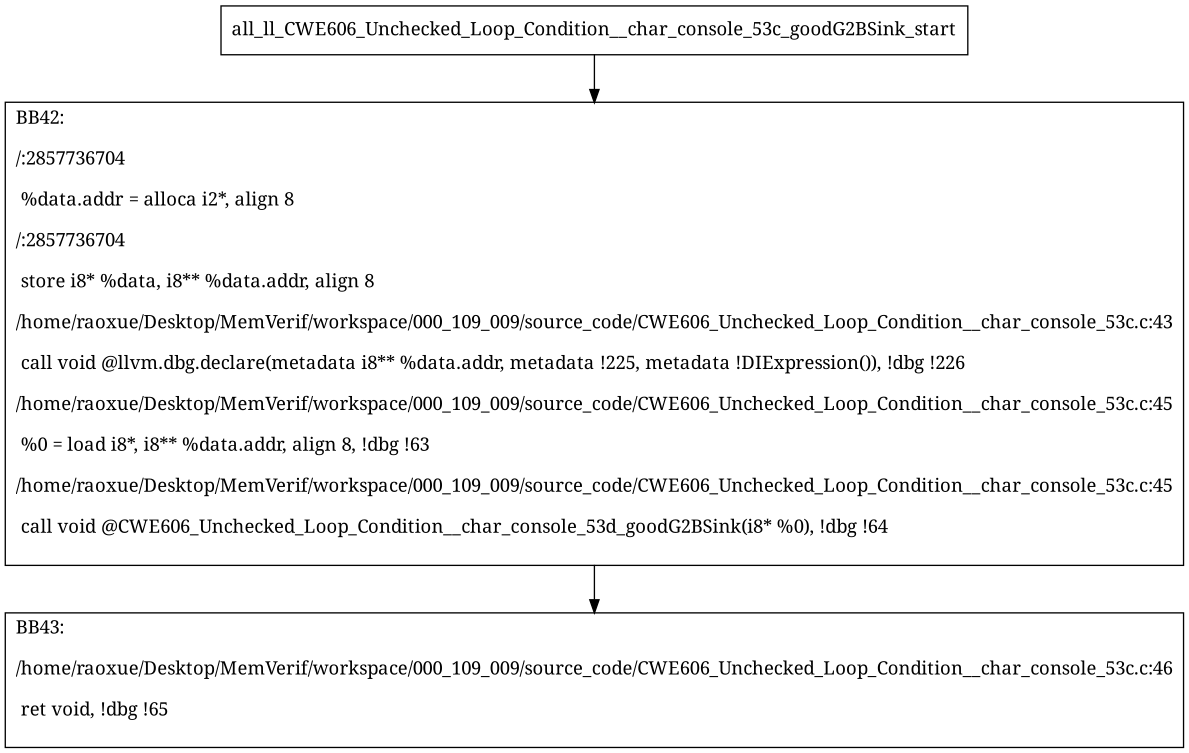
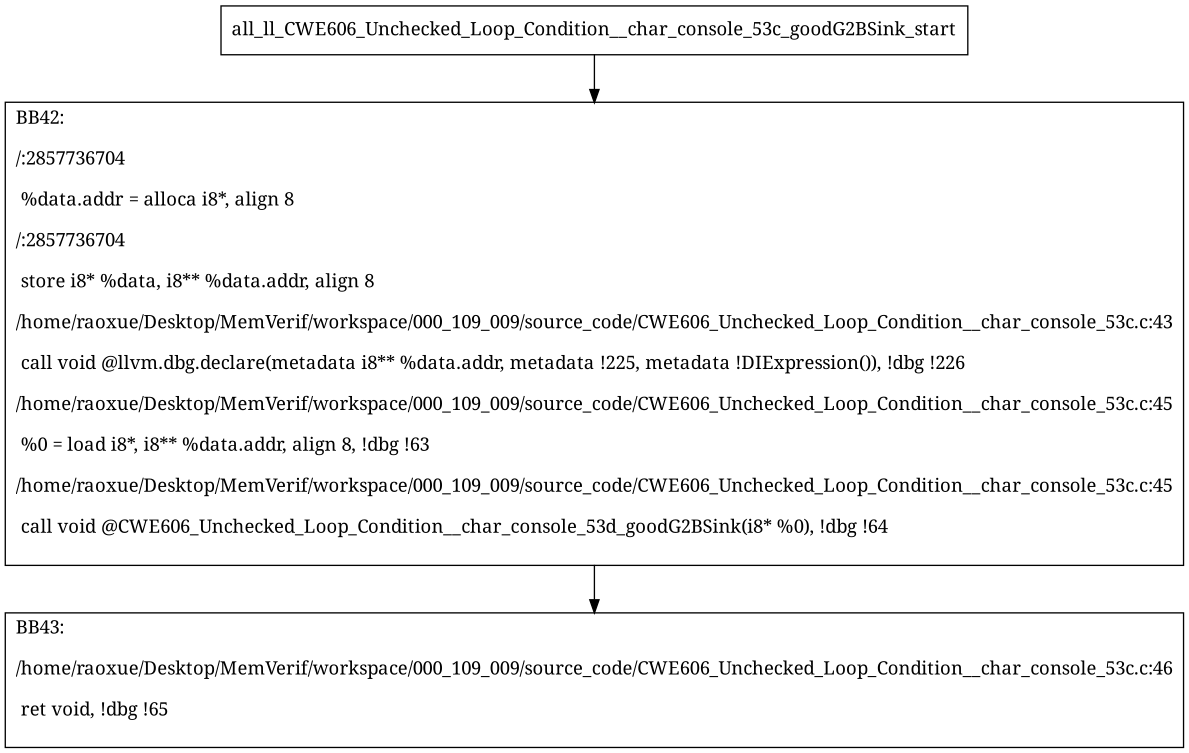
(155, 200) -> (155, 200)
